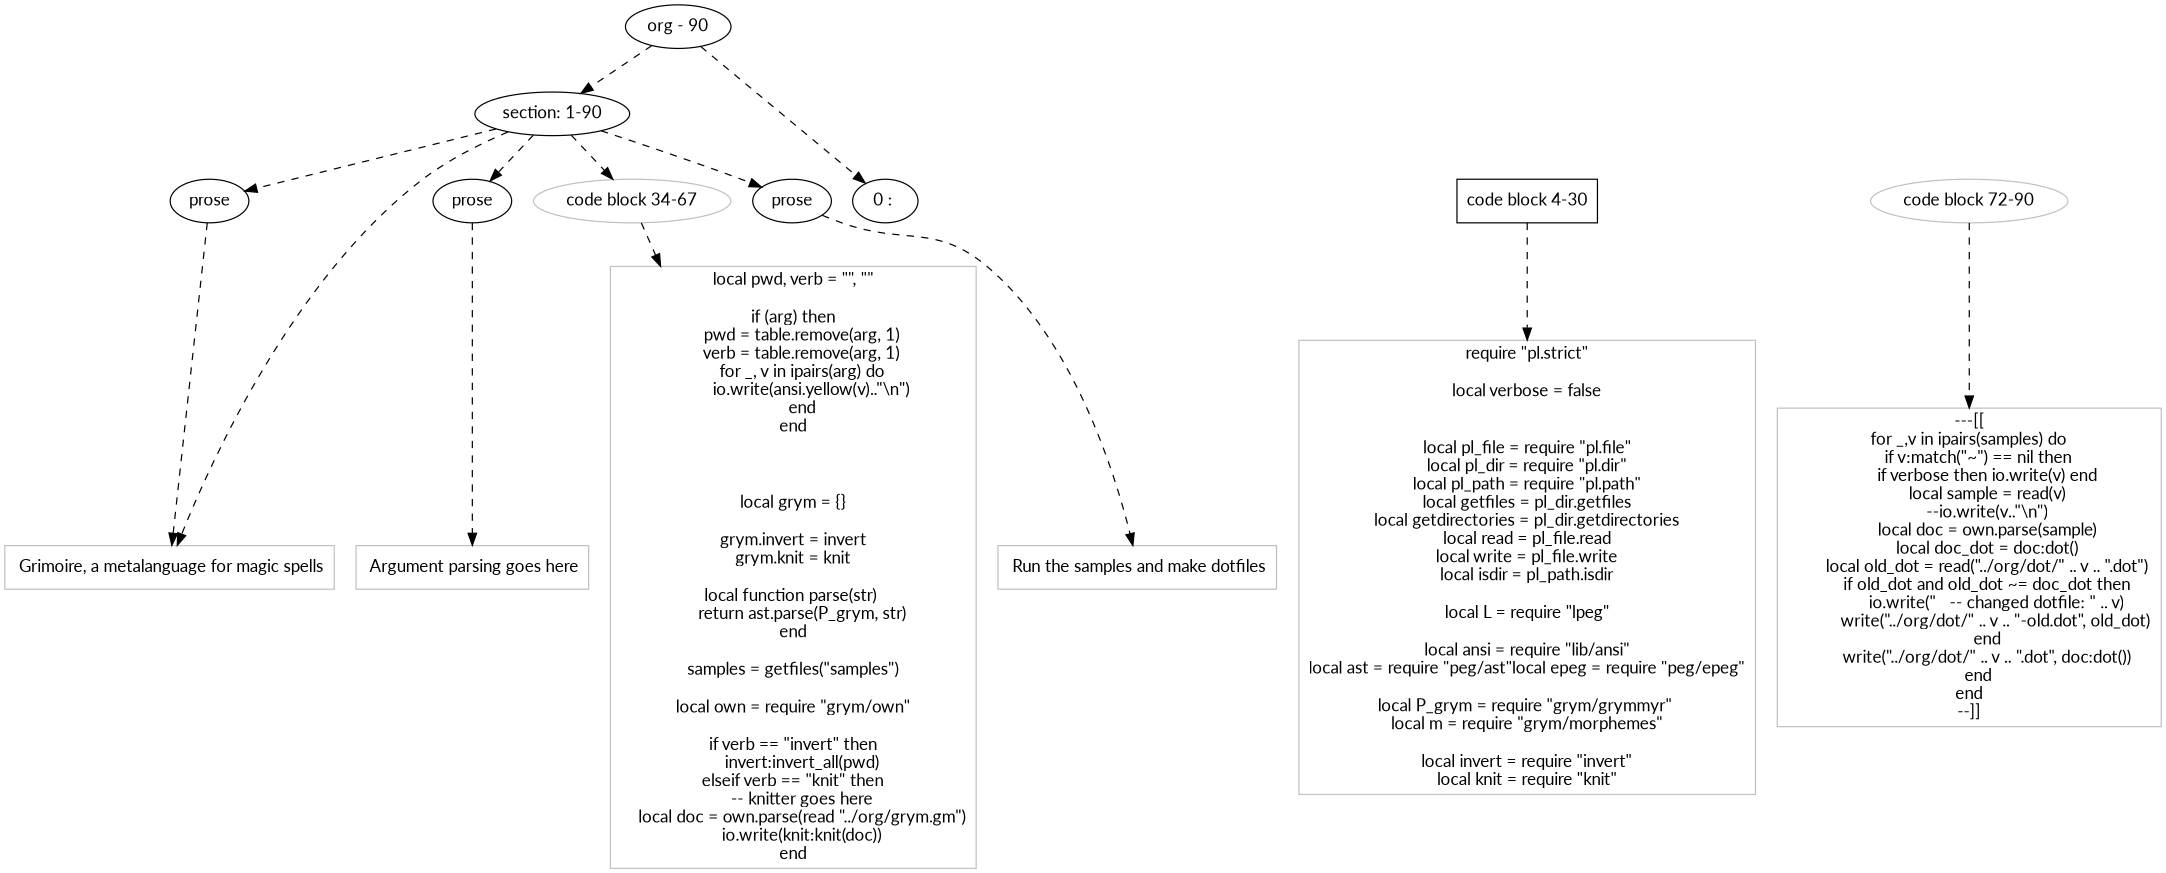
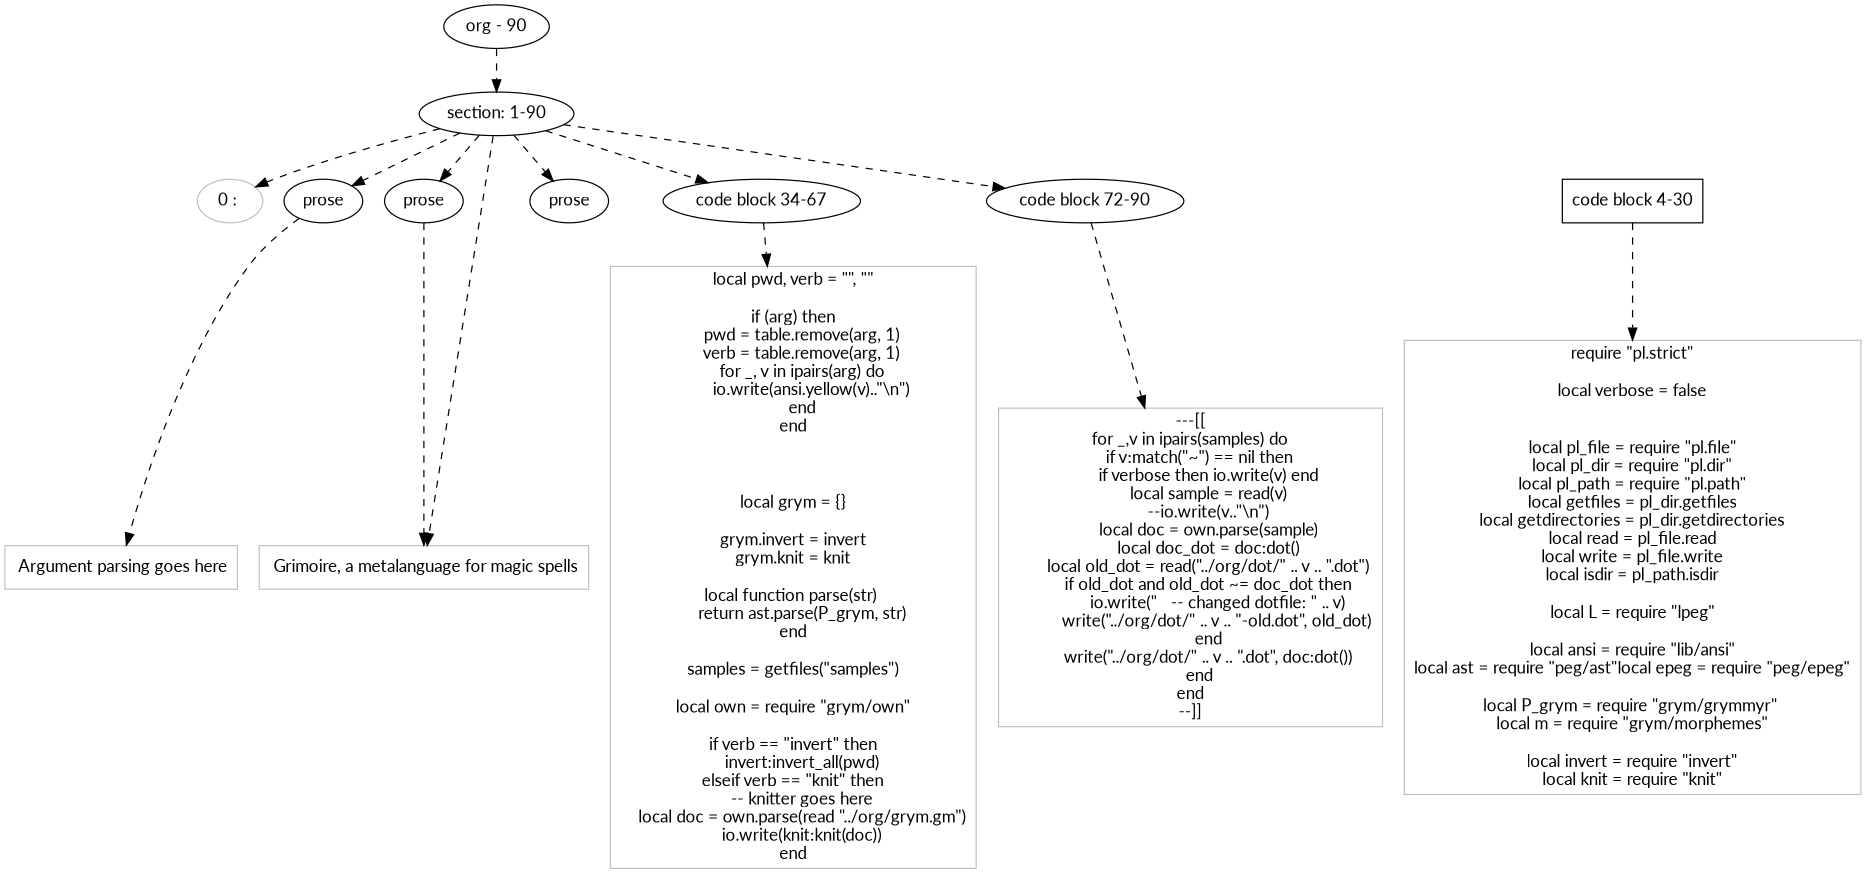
(778, 111) -> (353, 153)
none -> (778, 156)
(632, 201) -> (762, 201)
(885, 201) -> (230, 201)
(1969, 201) -> (1085, 201)
(1137, 567) -> none
